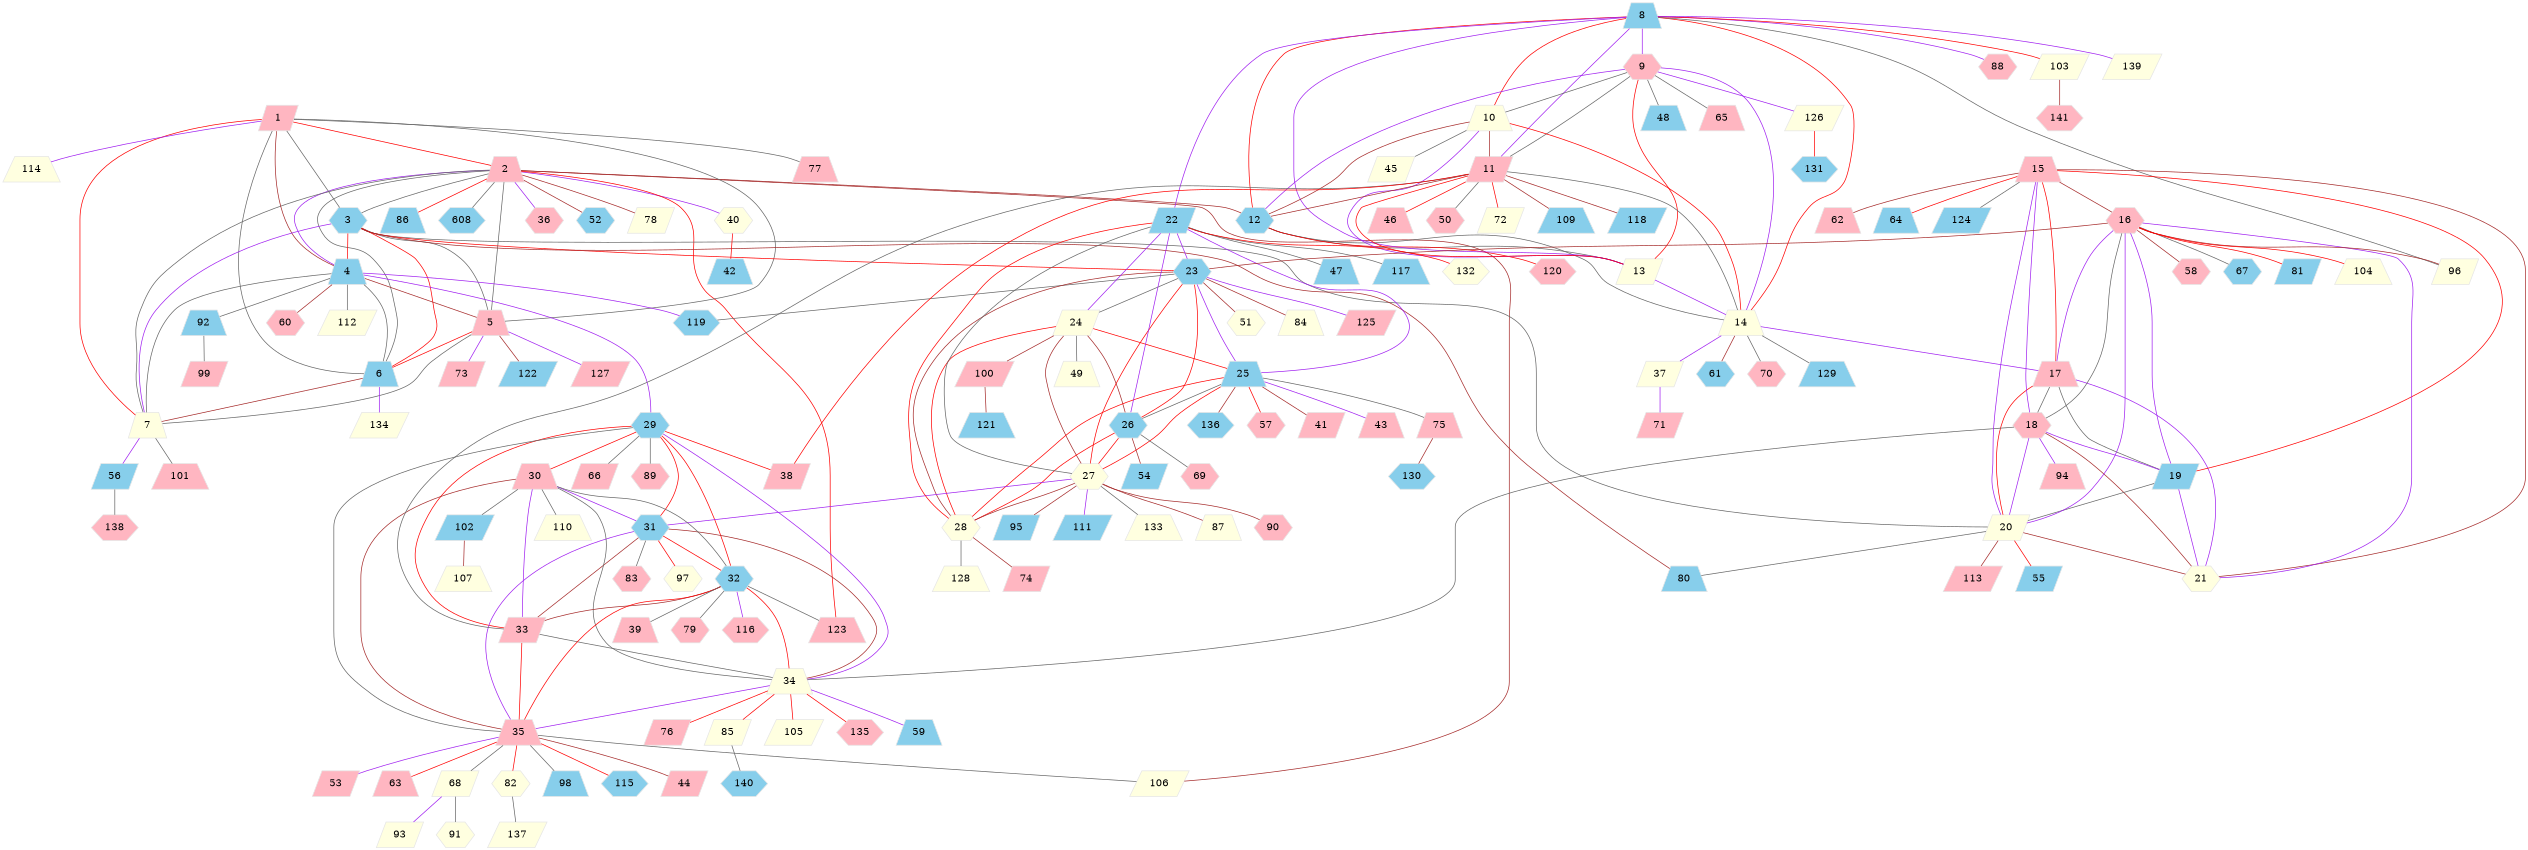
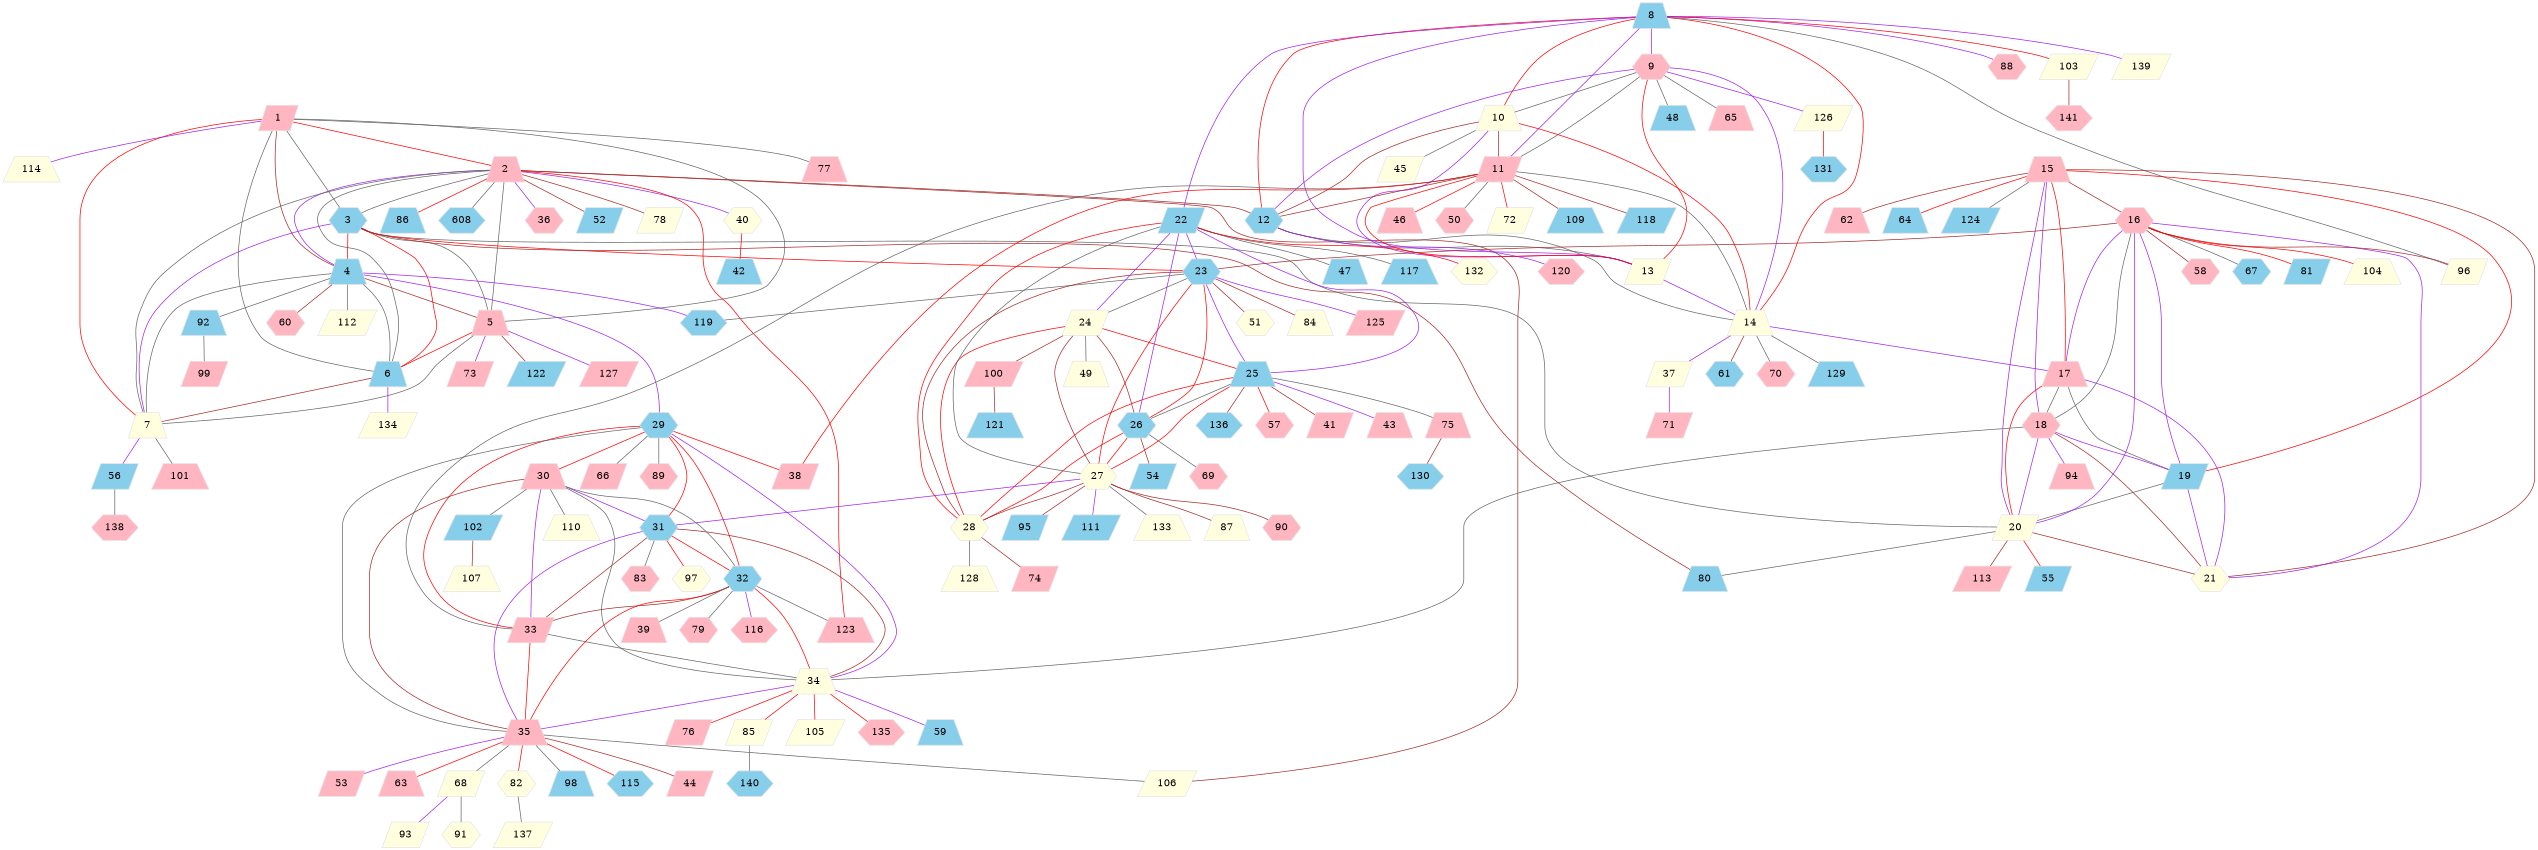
(596, 220) -> (600, 220)
(1402, 247) -> (1411, 247)
